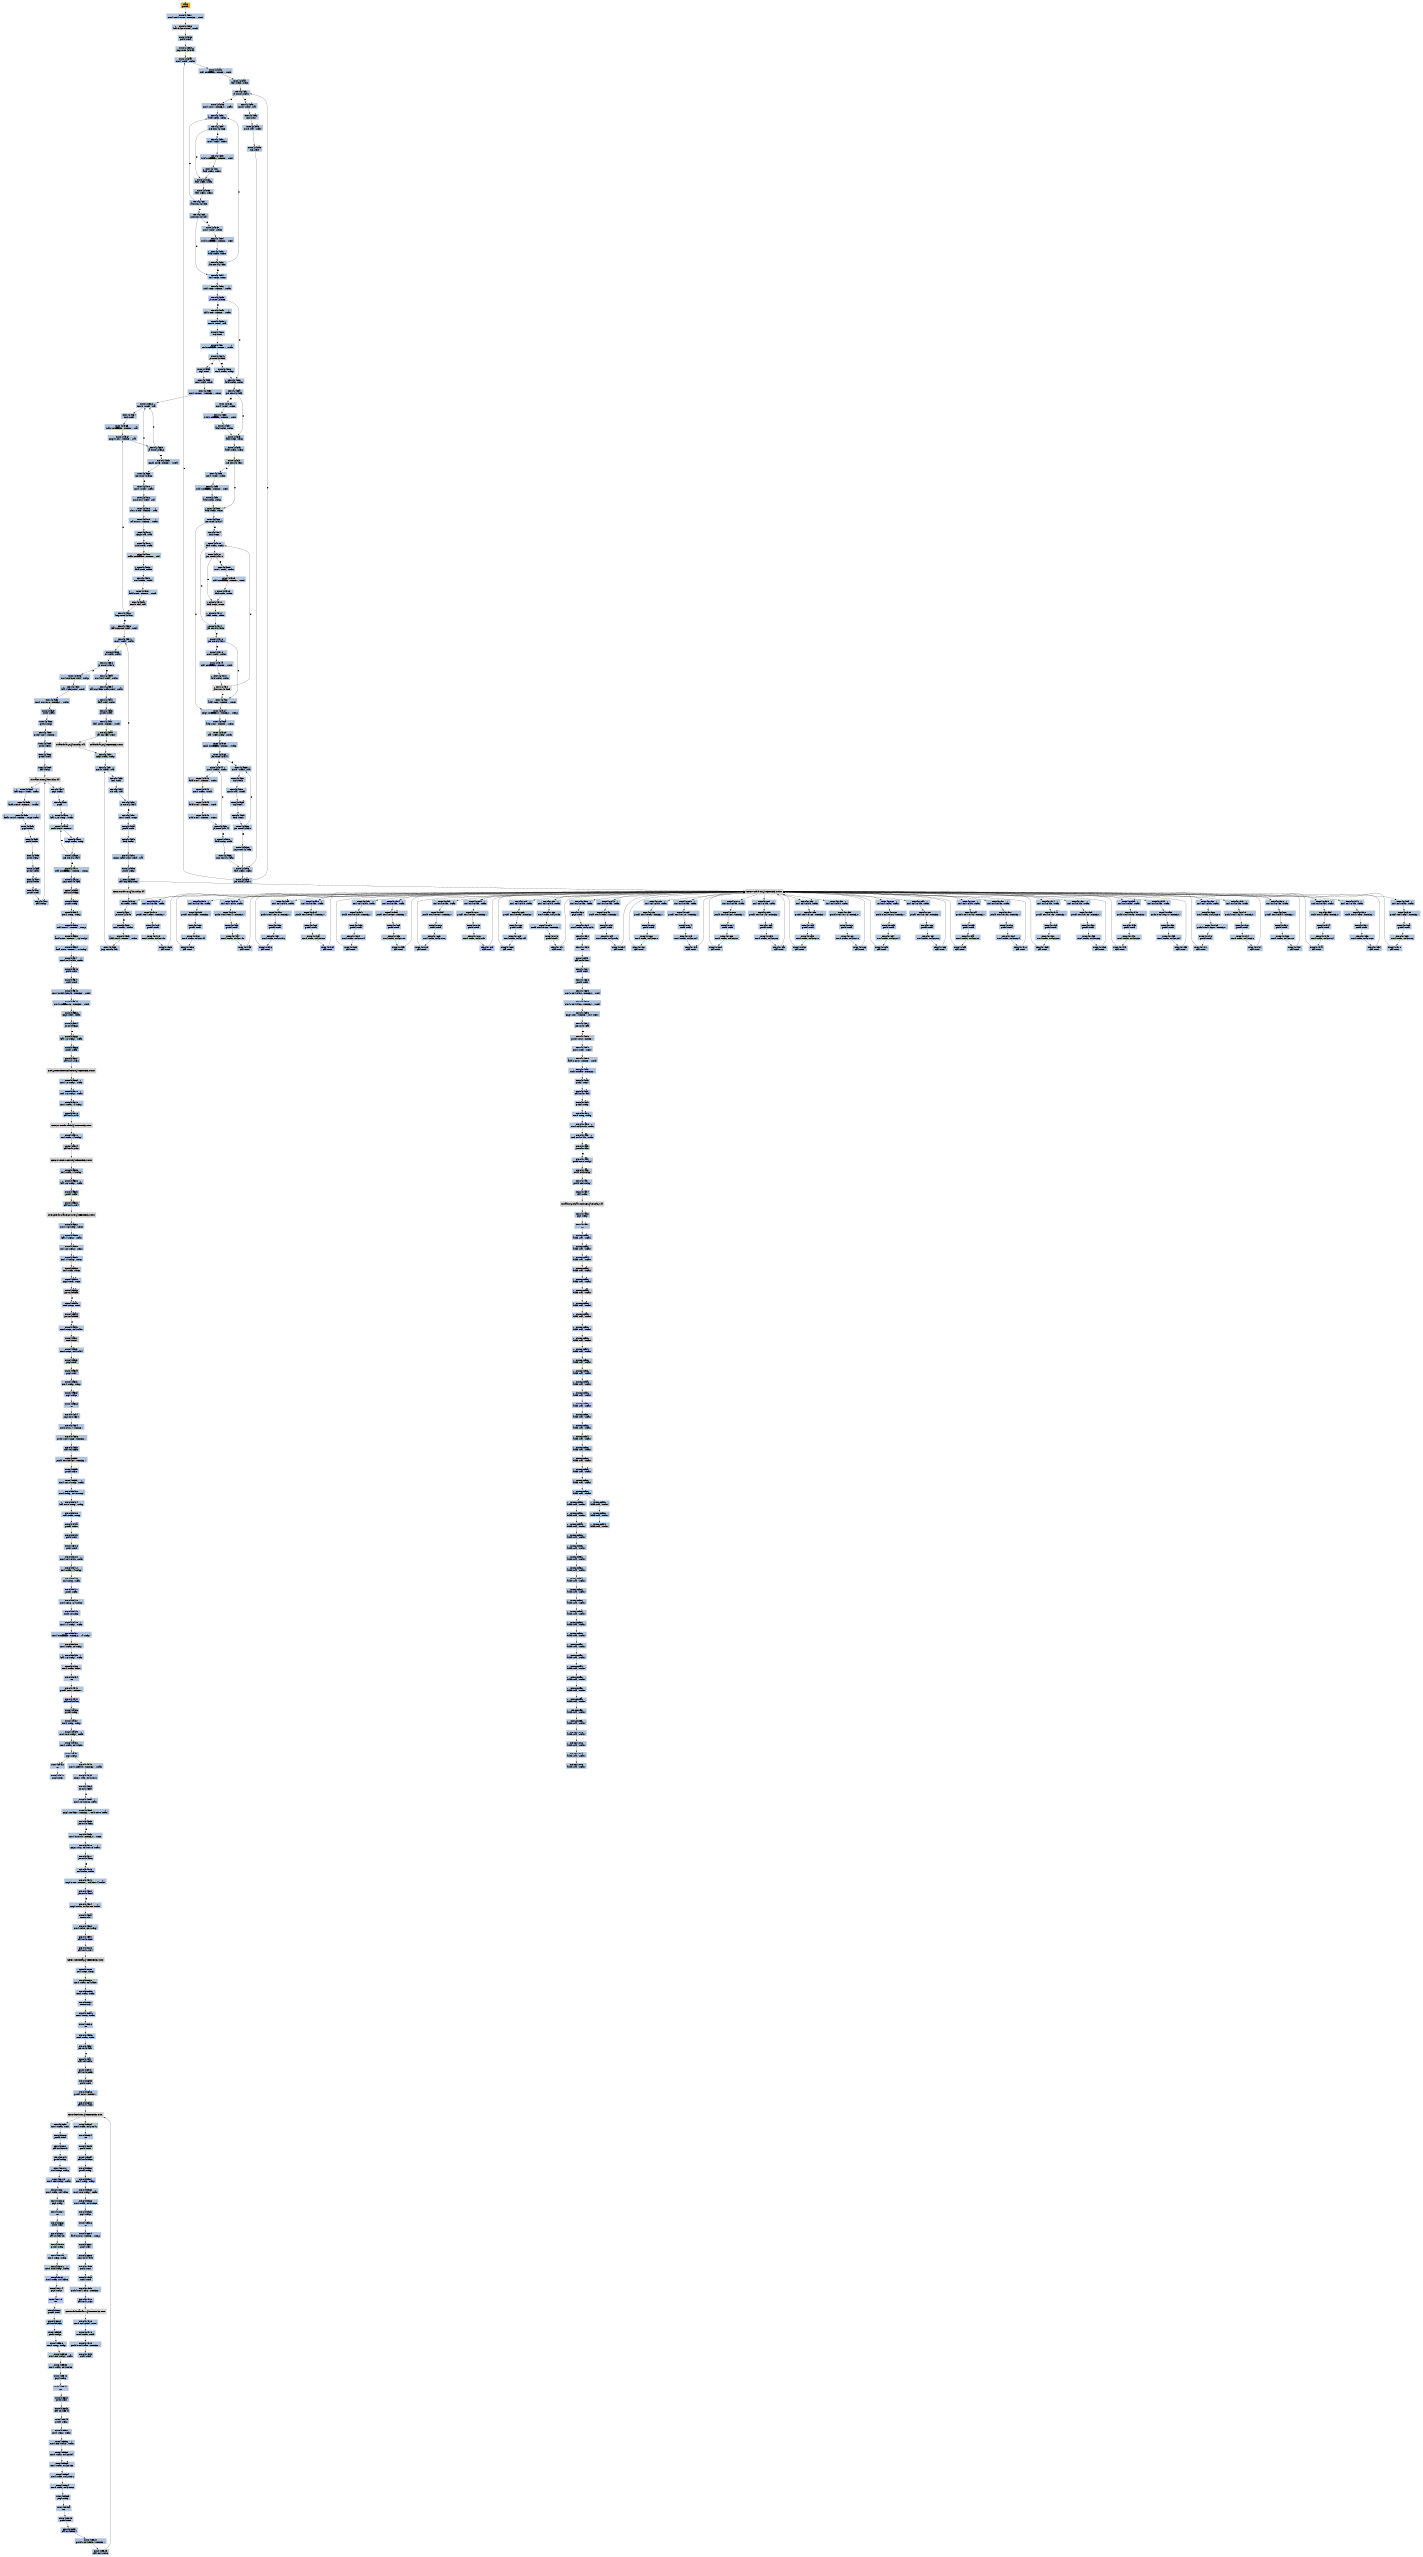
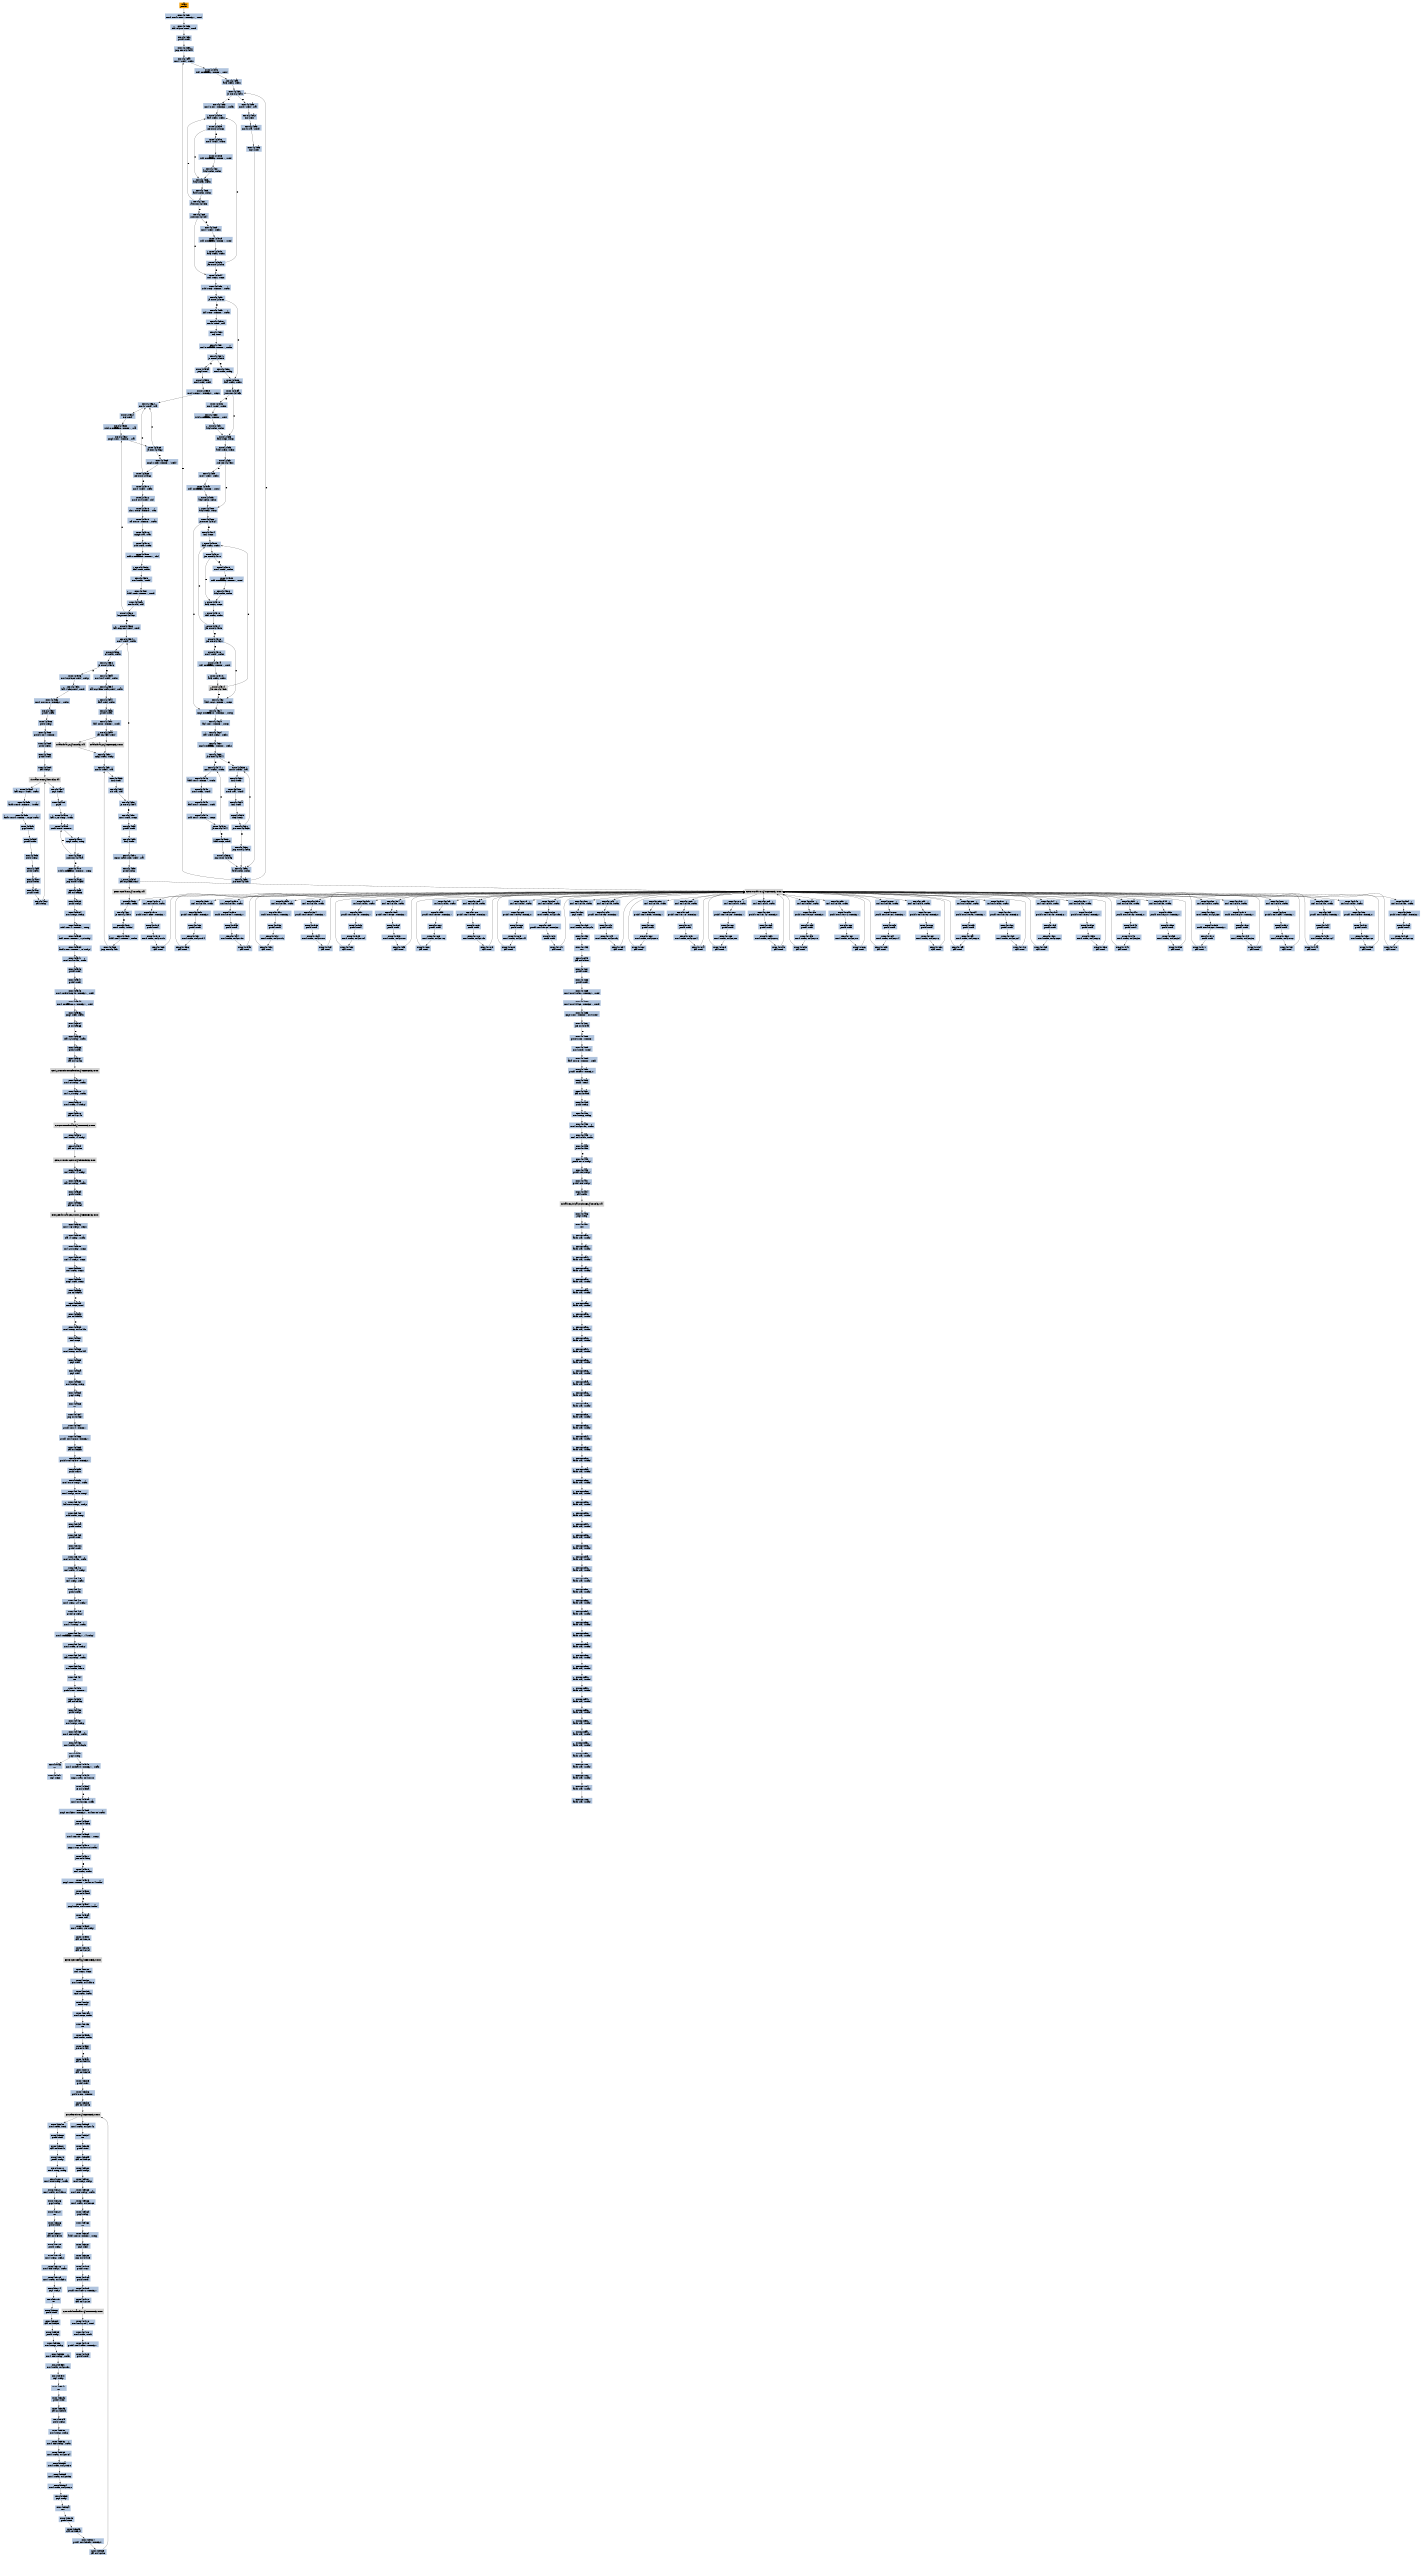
(580, 1497) -> (582, 1530)
